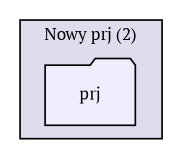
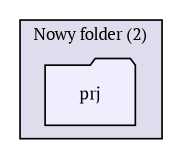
(91, 36) -> (91, 36)
